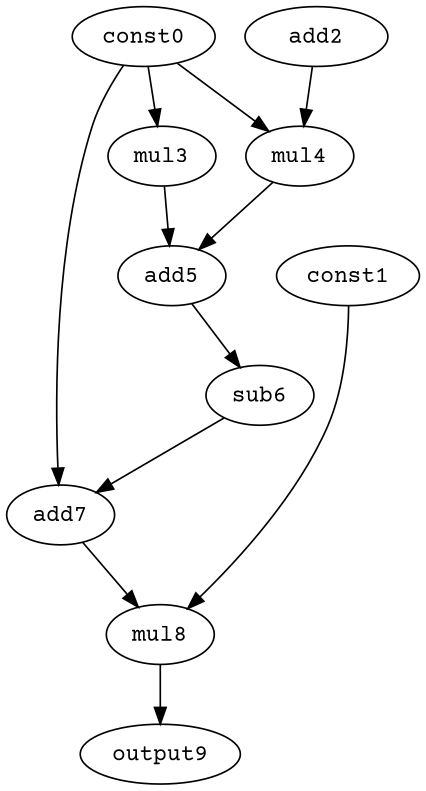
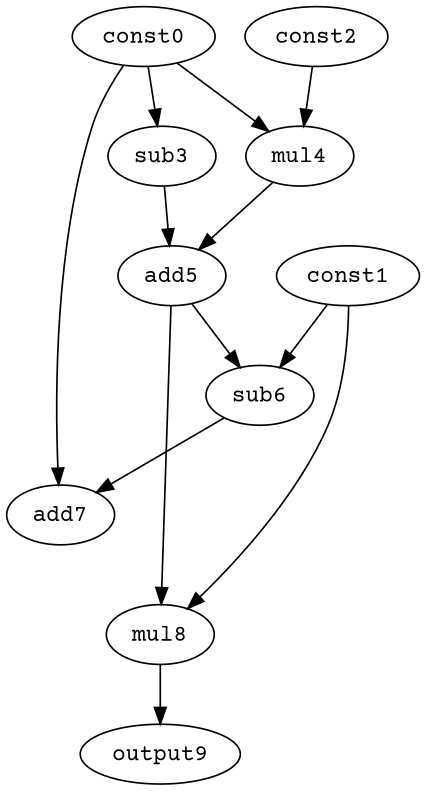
(316, 37) -> (316, 37)
(162, 156) -> (162, 156)
none -> (309, 329)
(105, 568) -> (167, 440)
